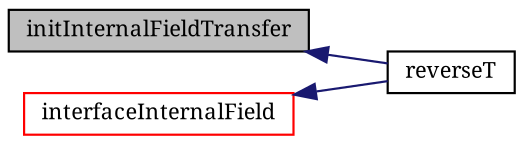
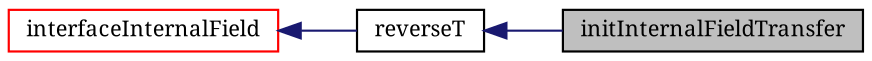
(358, 59) -> (535, 31)
